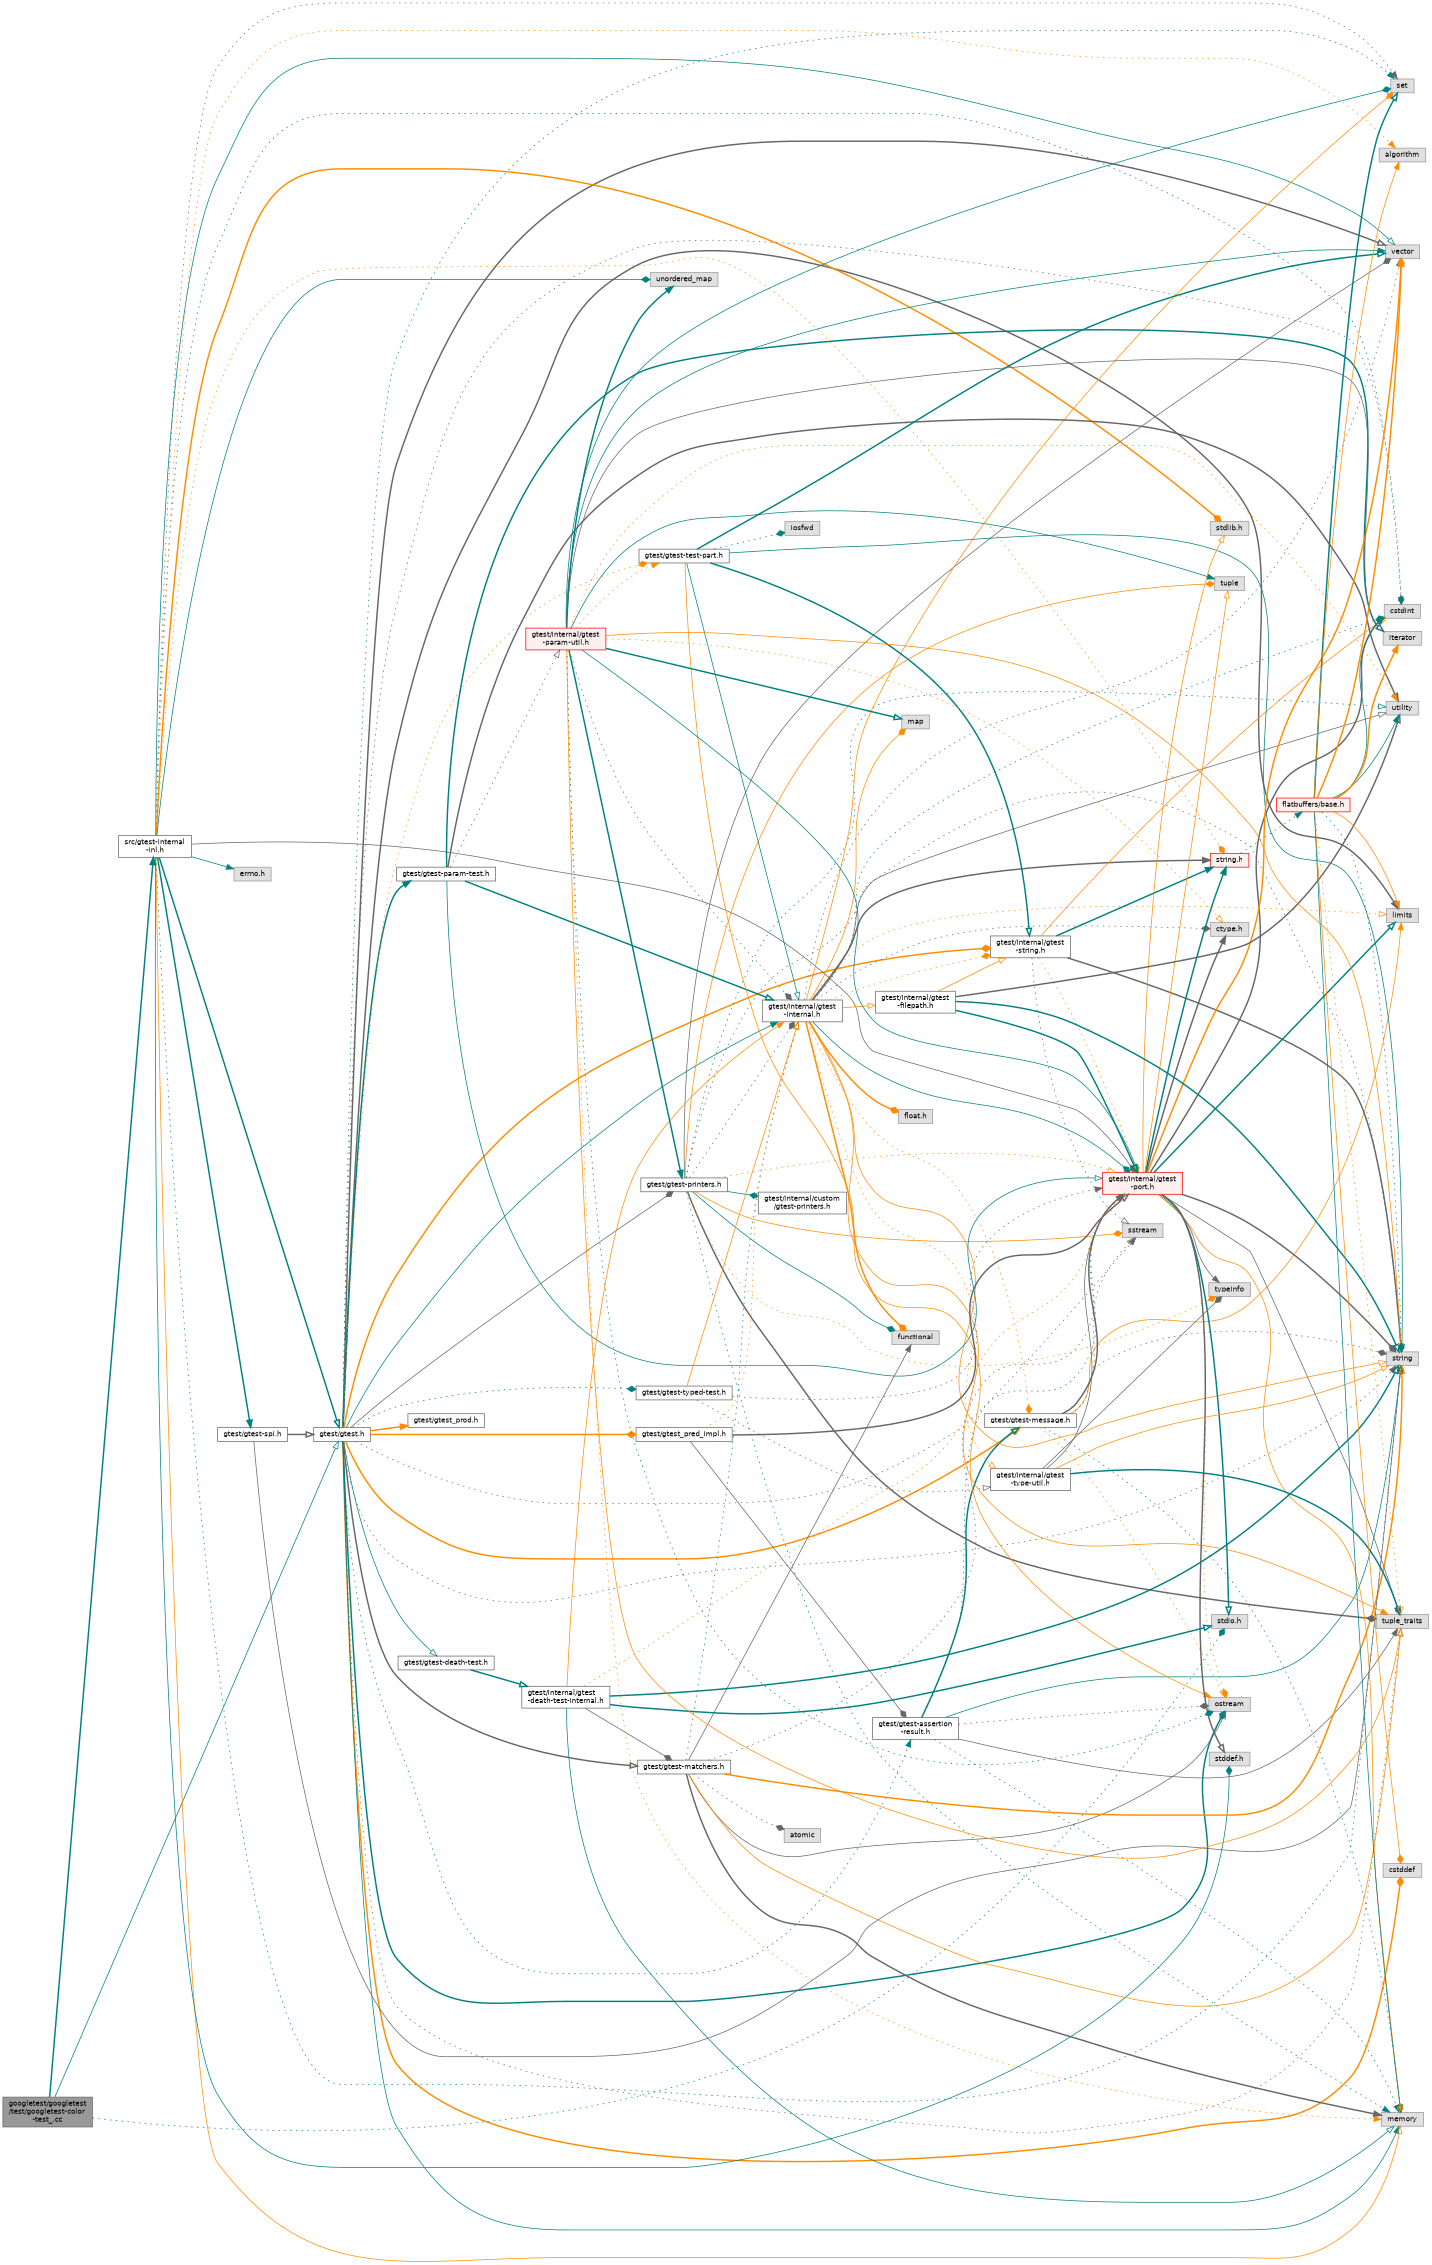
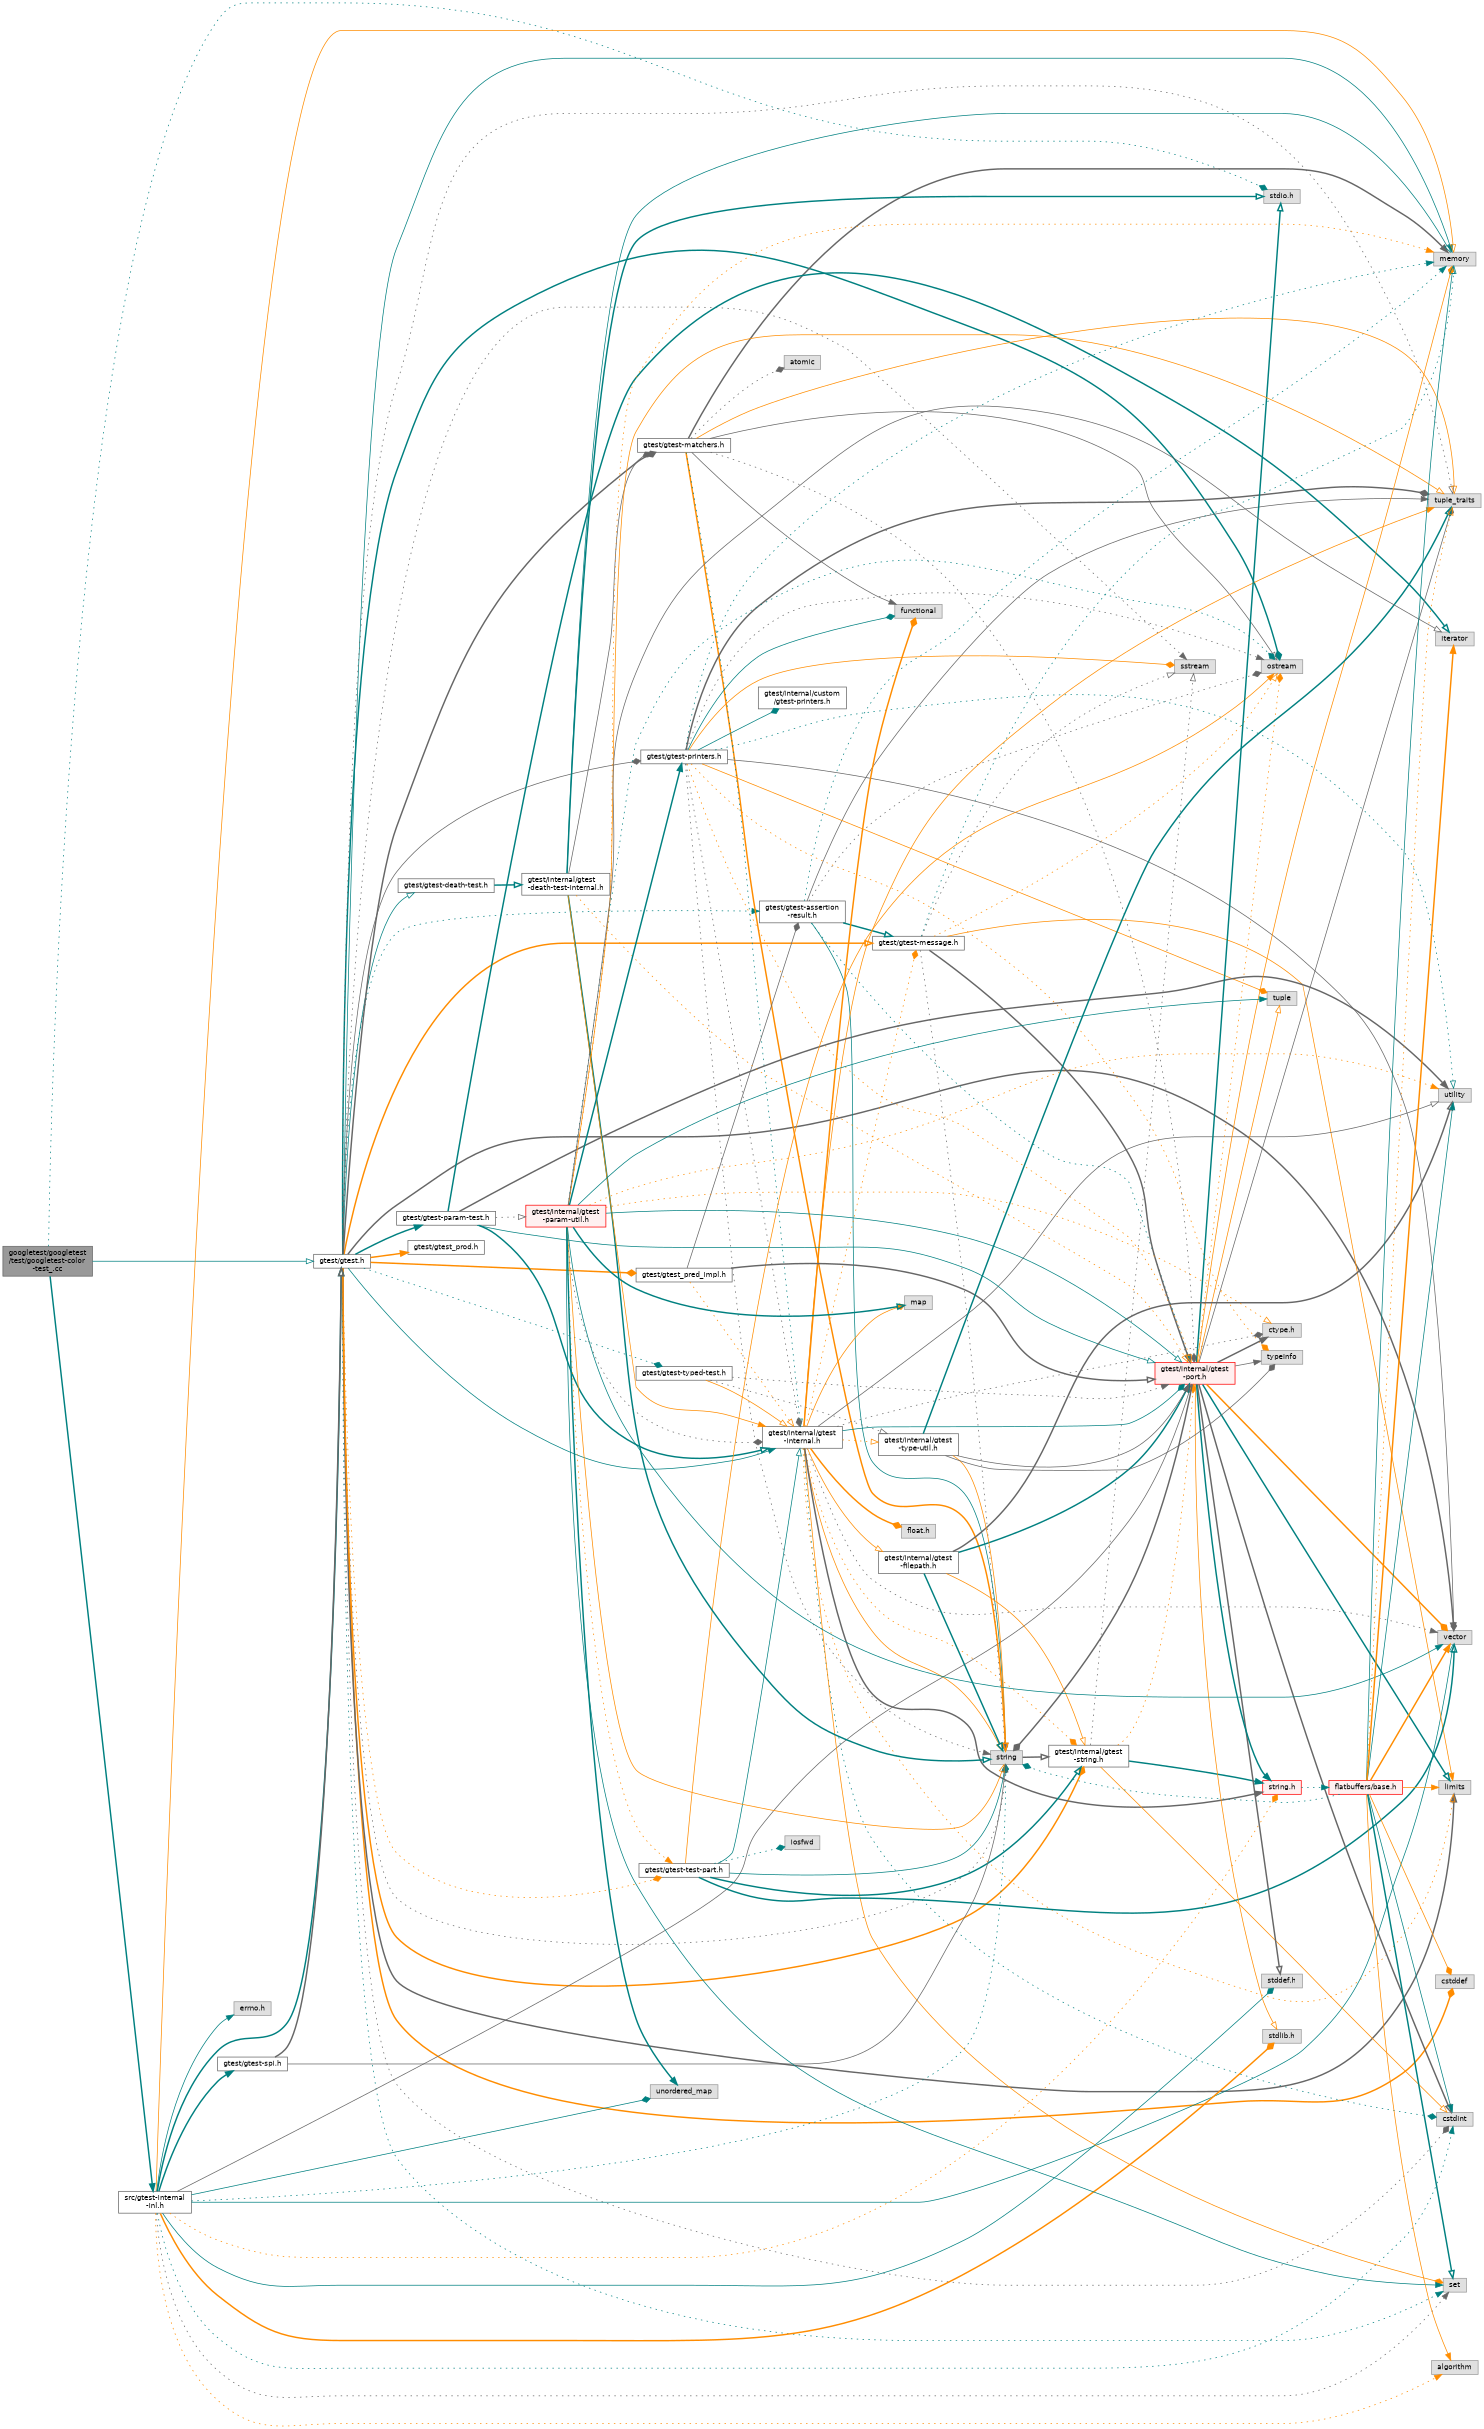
(845, 257) -> (713, 1989)
none -> (938, 593)
(1321, 1062) -> (1032, 1757)
(401, 1680) -> (401, 815)
